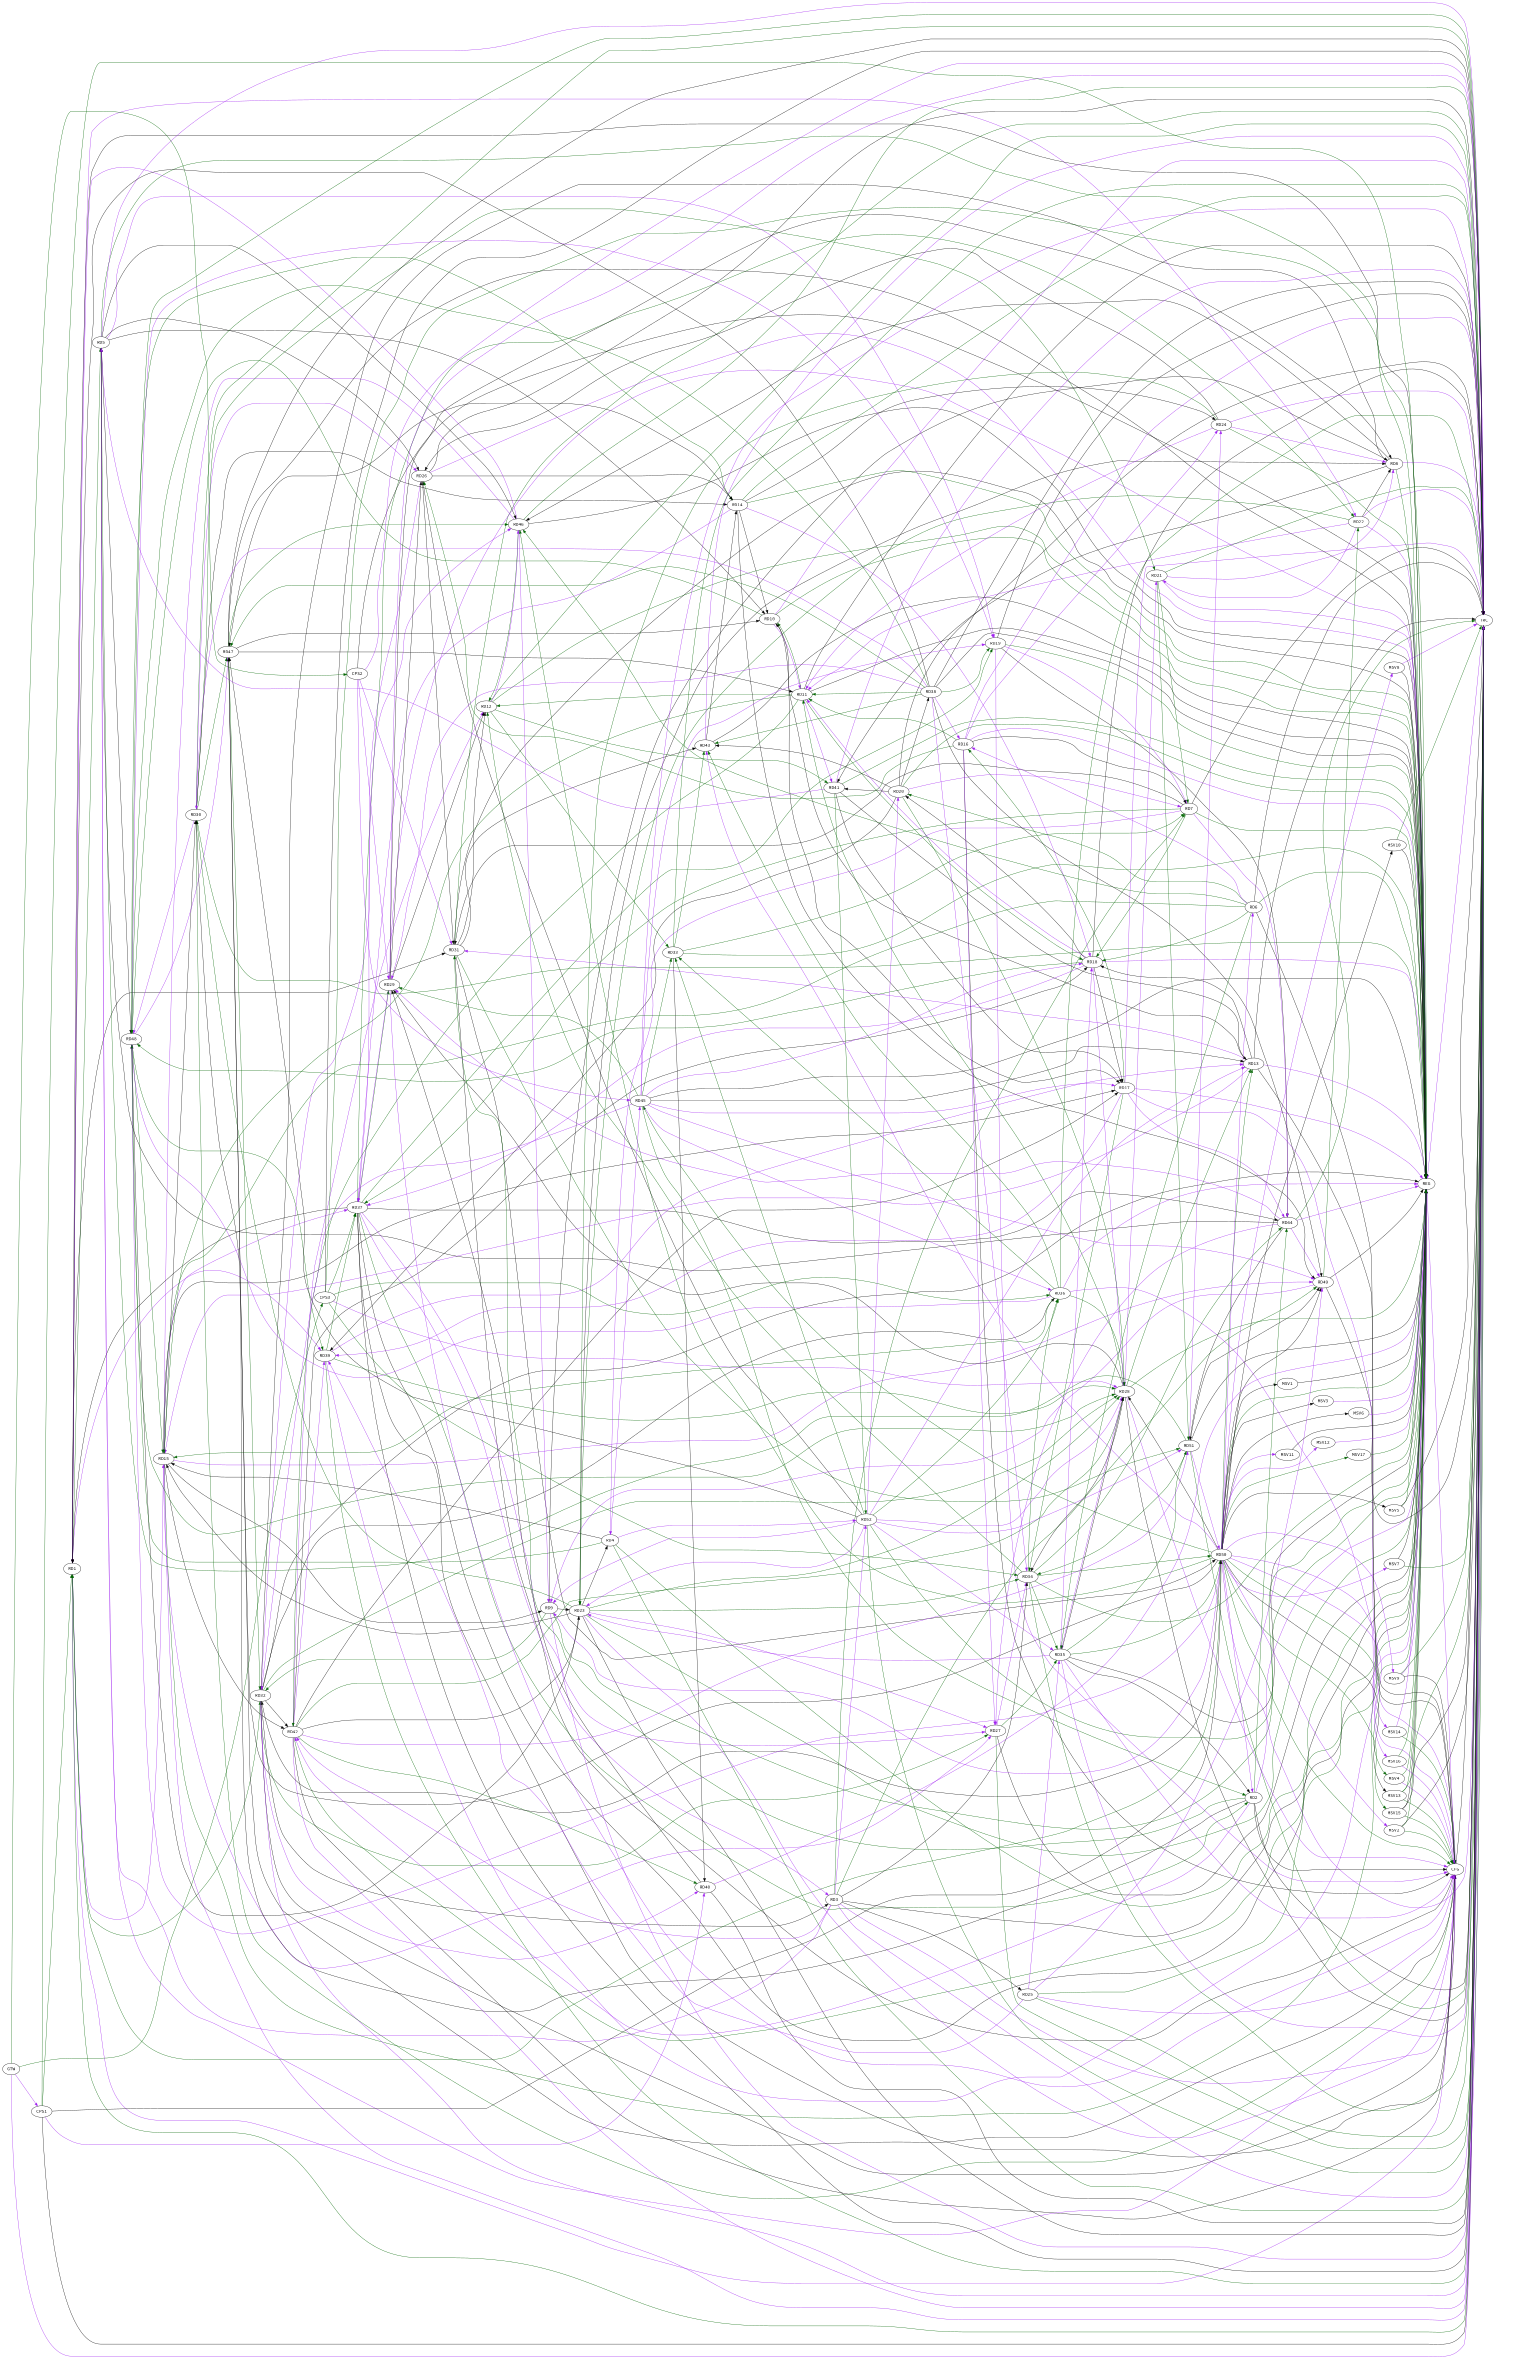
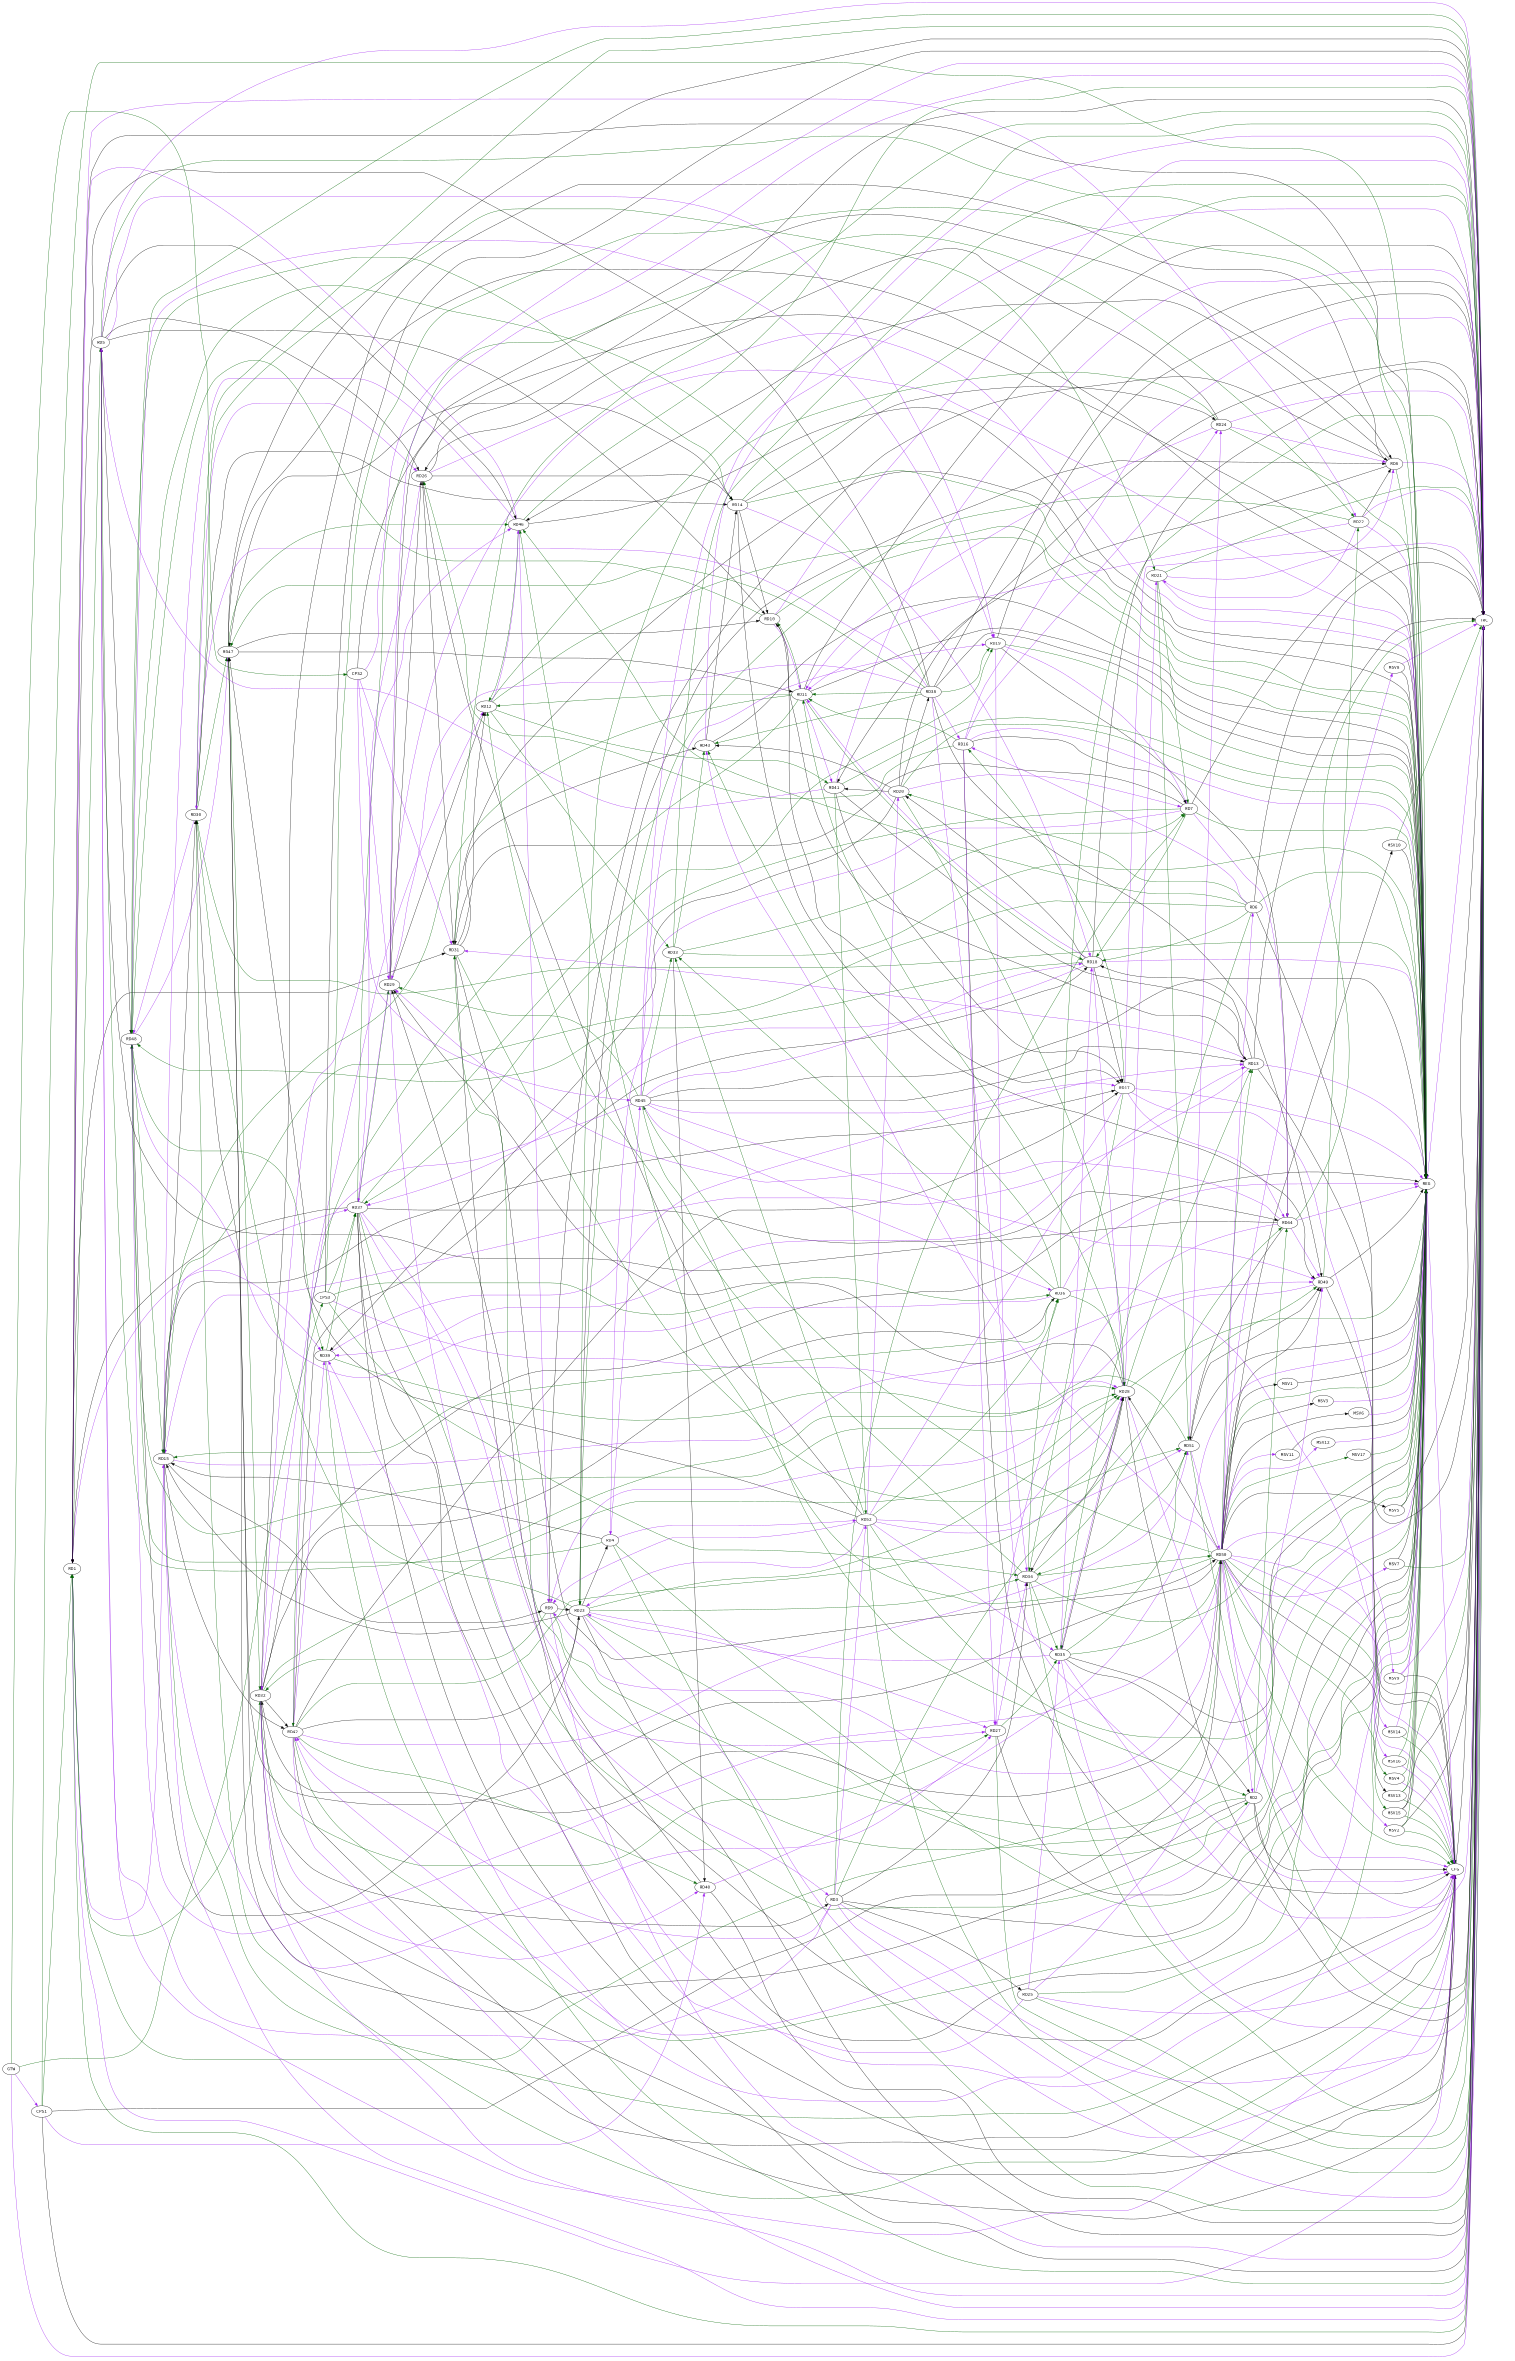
(401, 760) -> none
(1477, 1161) -> (1477, 1161)
